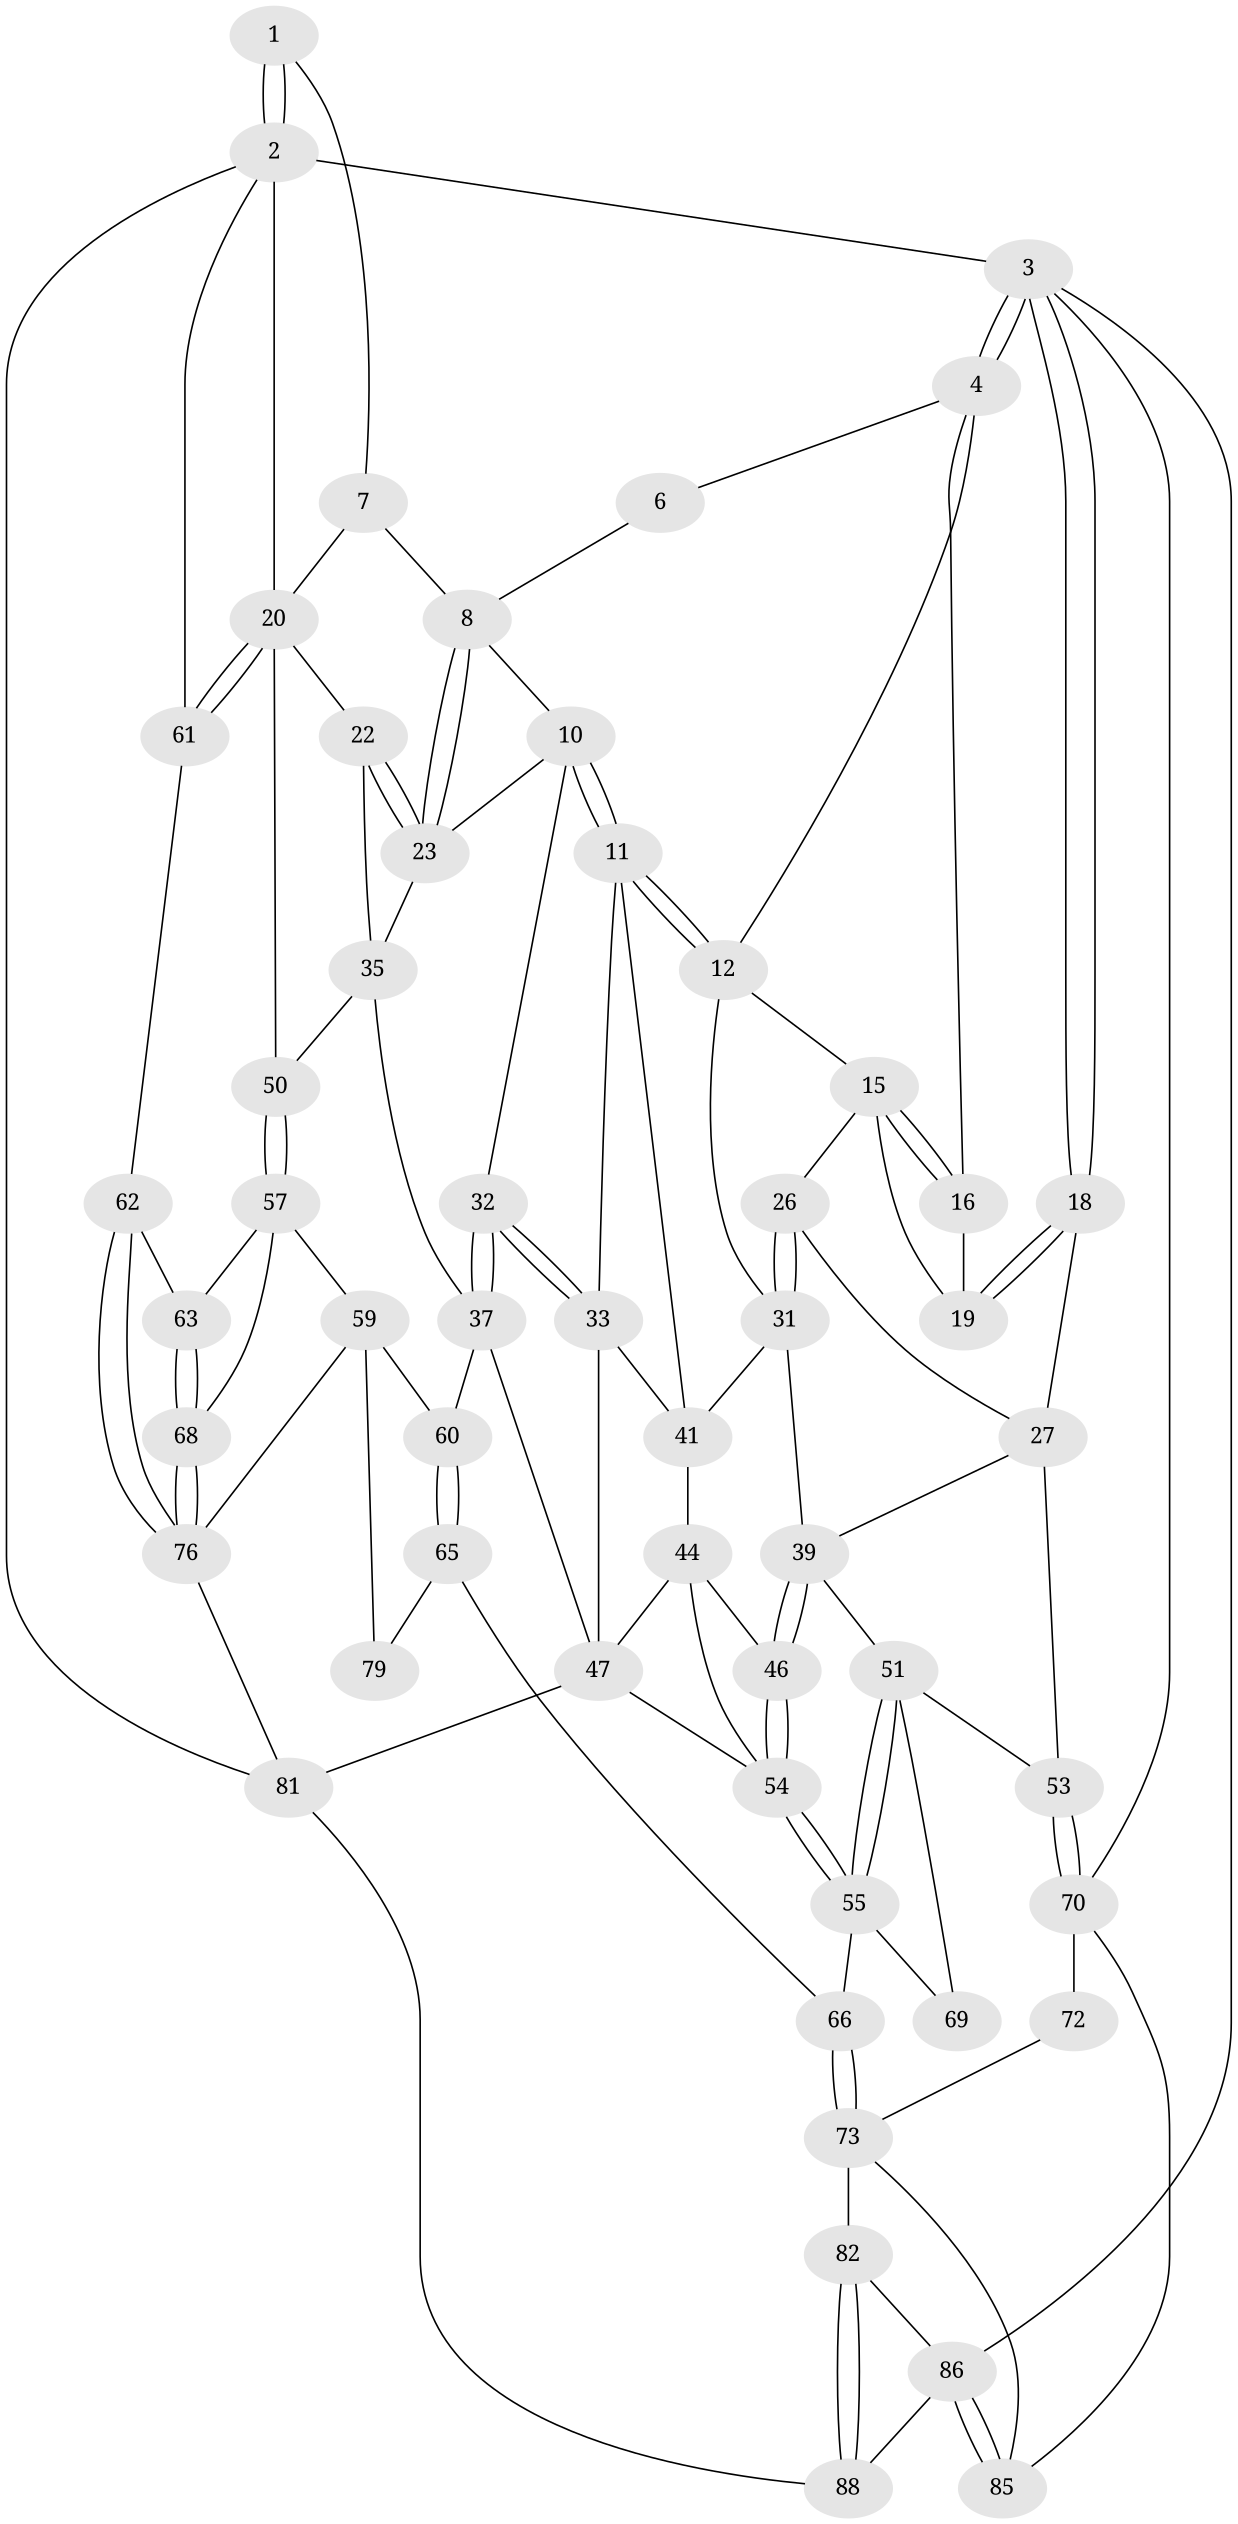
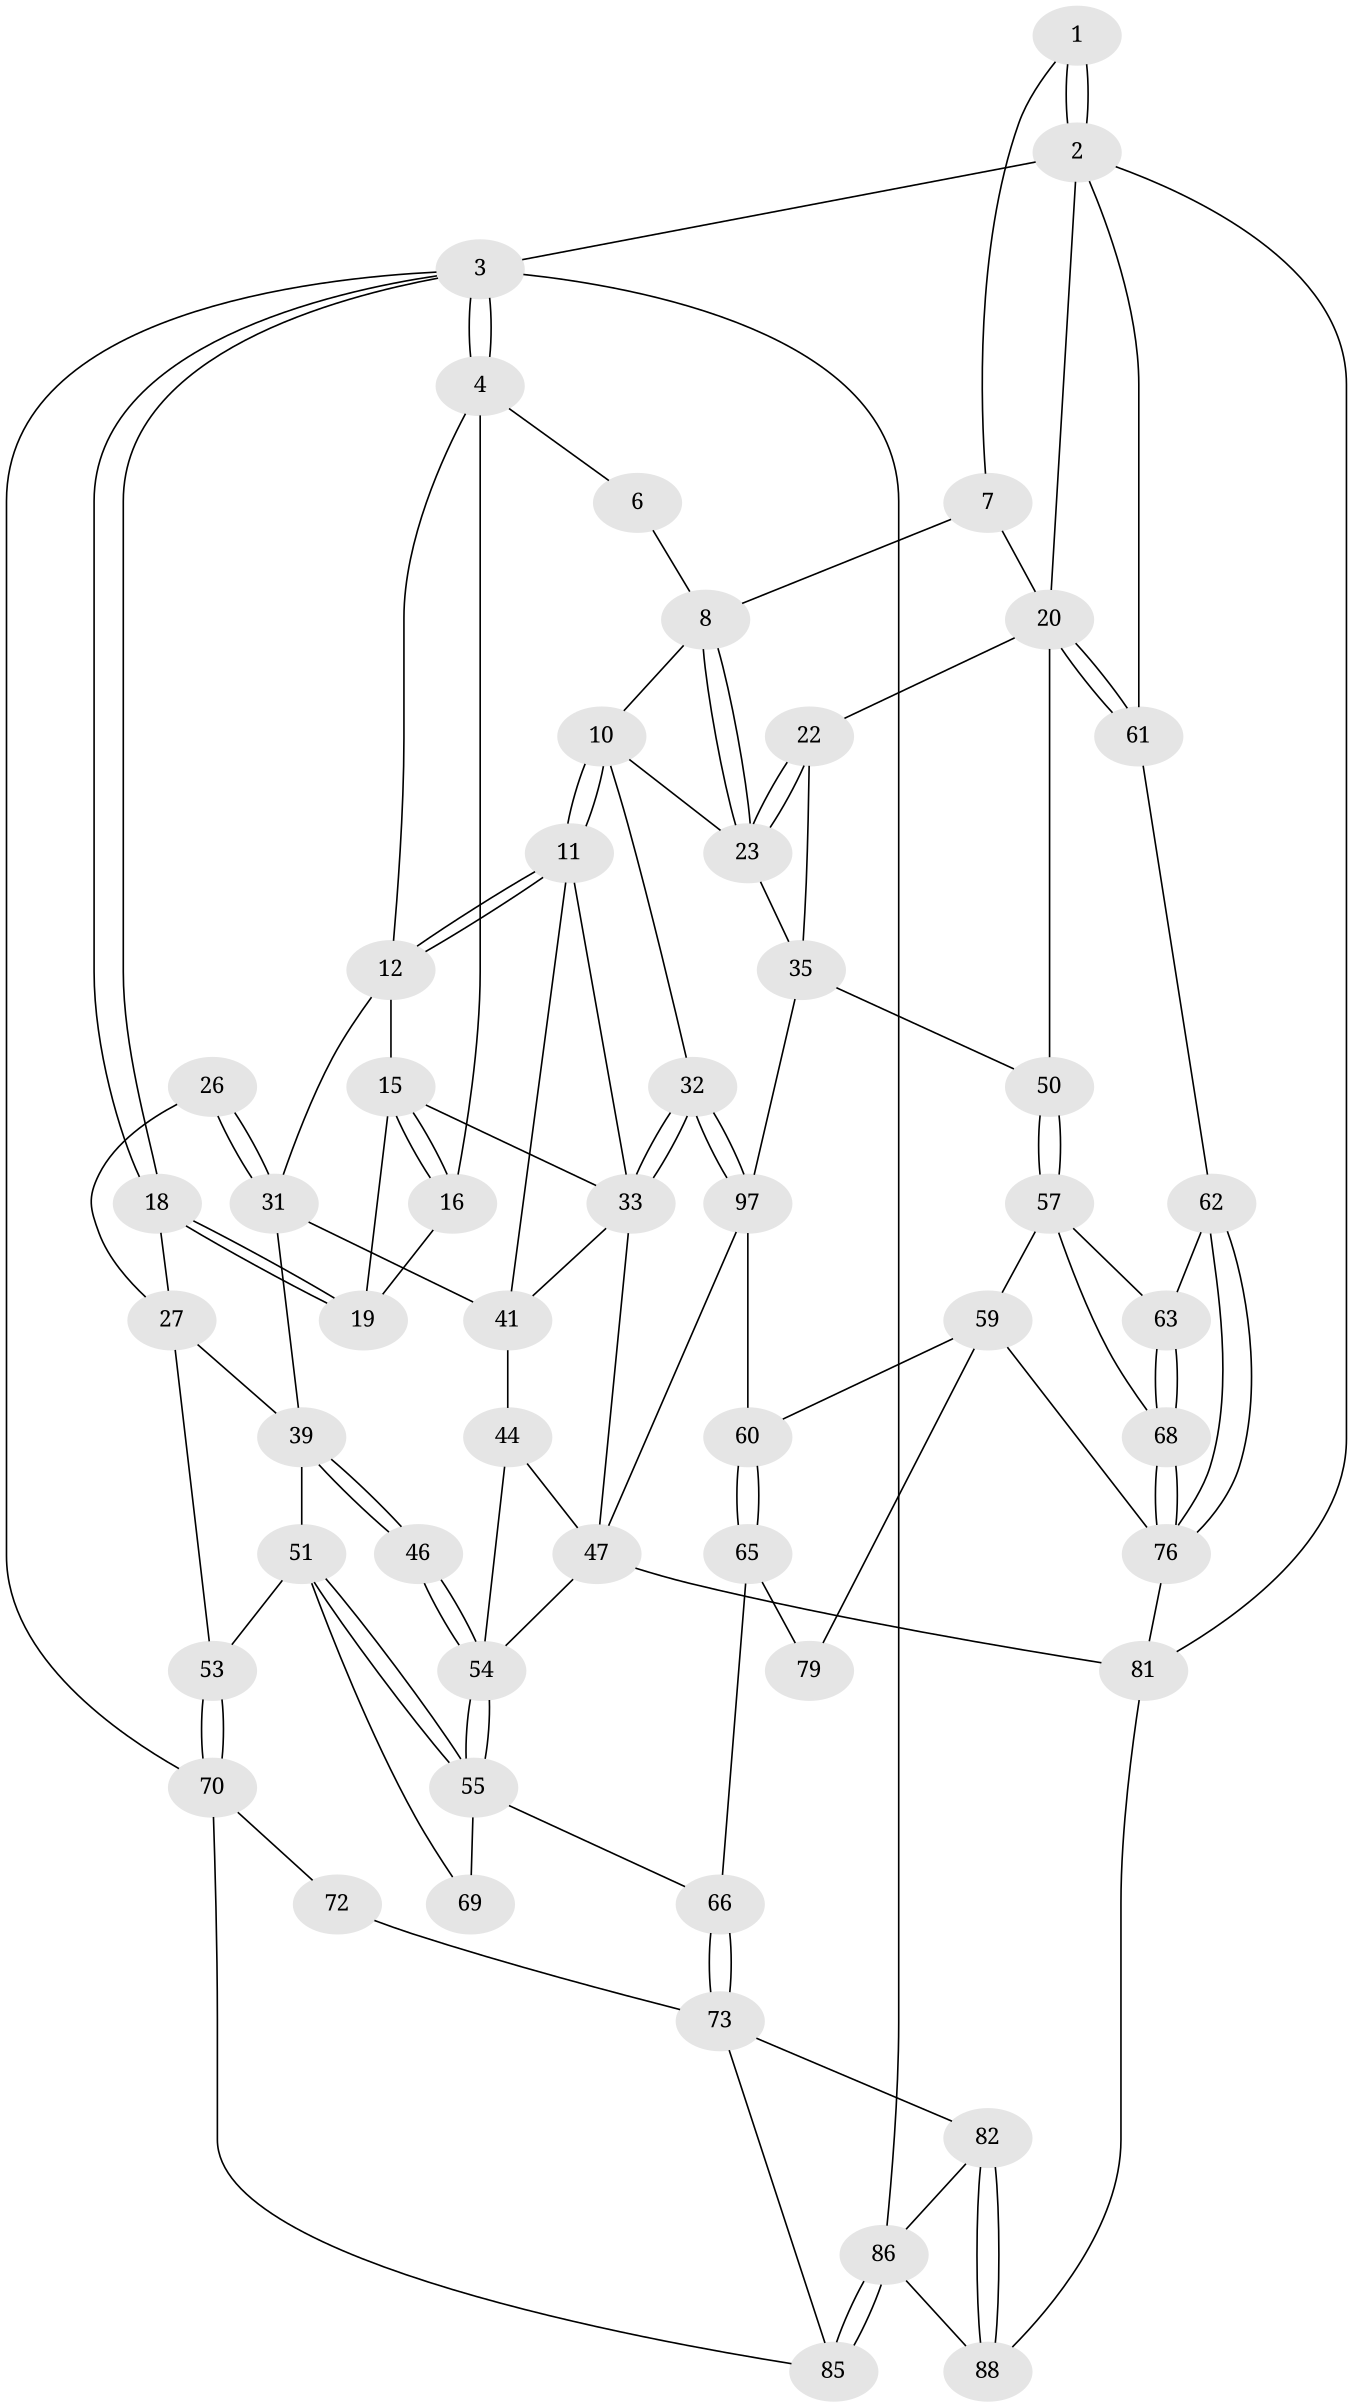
(830, 1145) -> (511, 1145)
(482, 1320) -> (748, 1204)
(732, 1613) -> none
